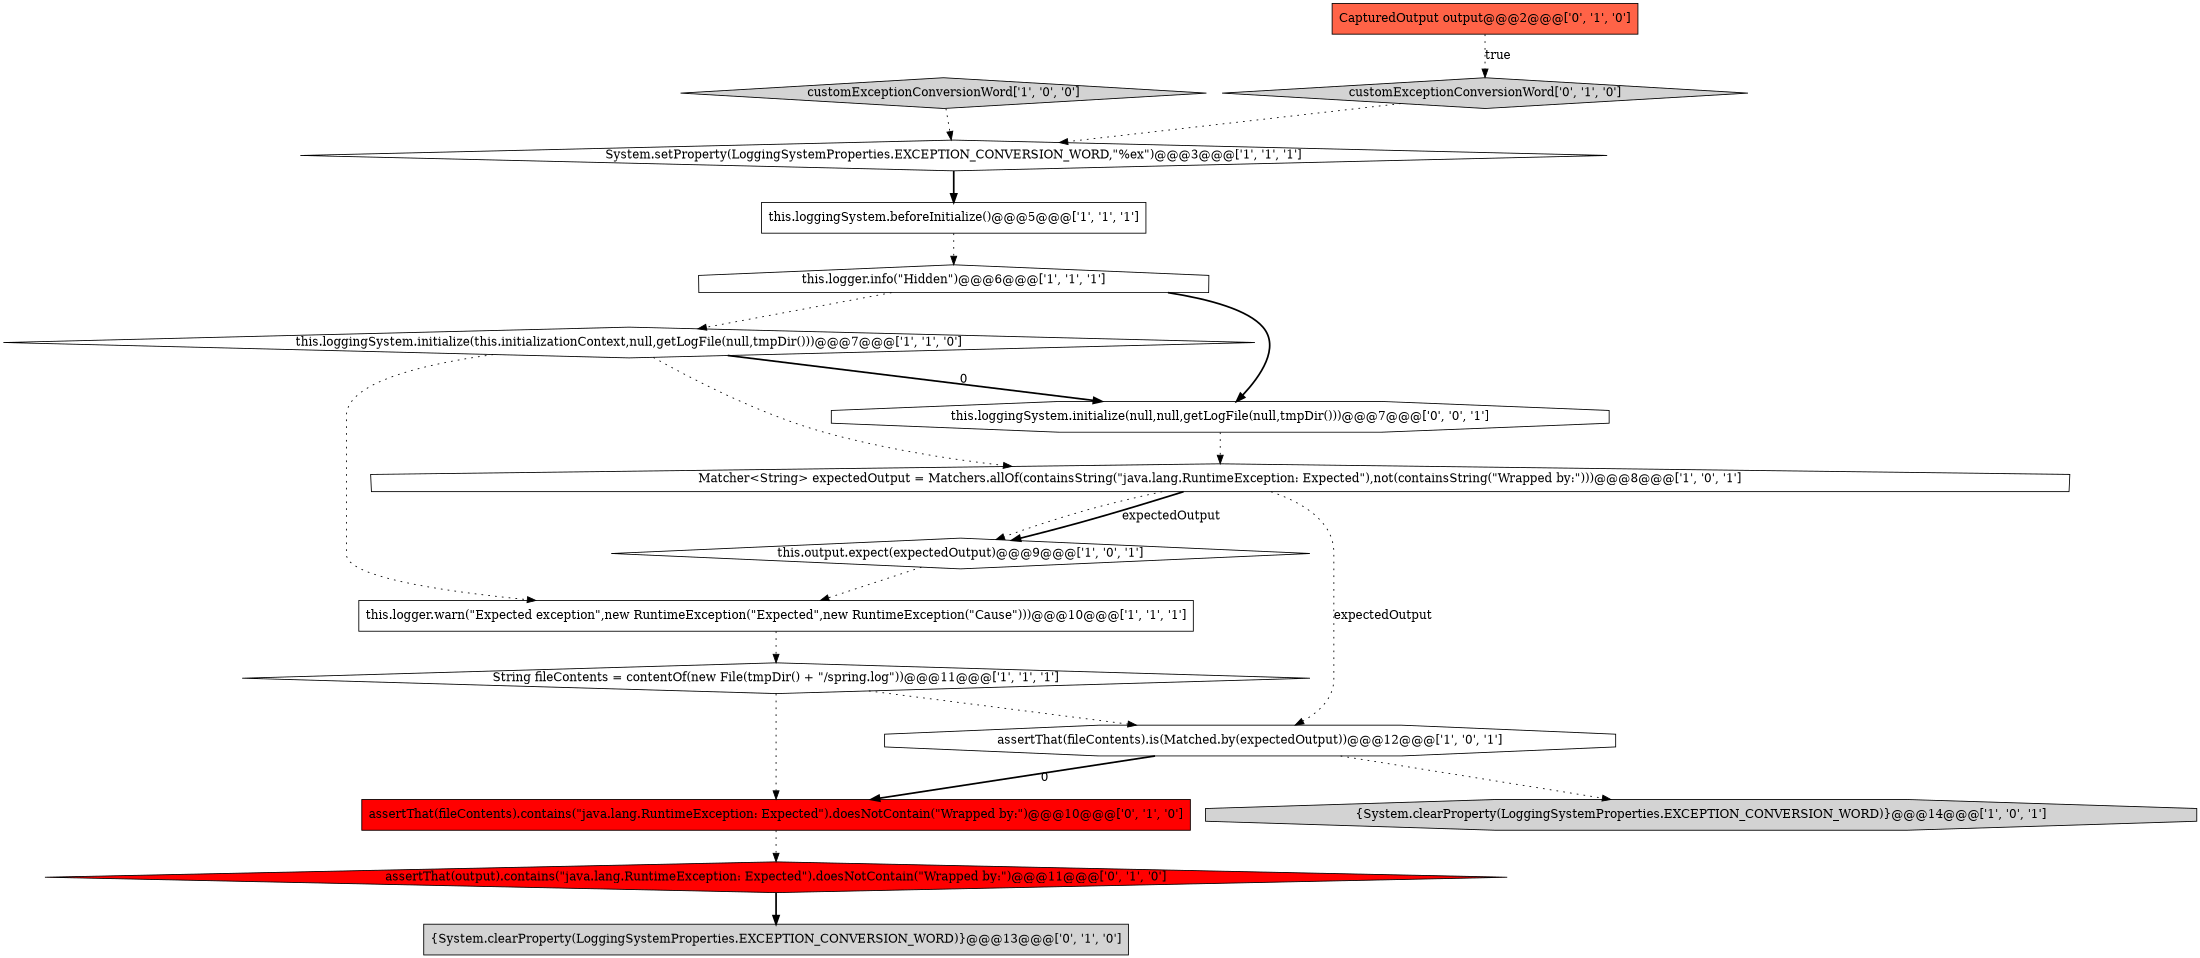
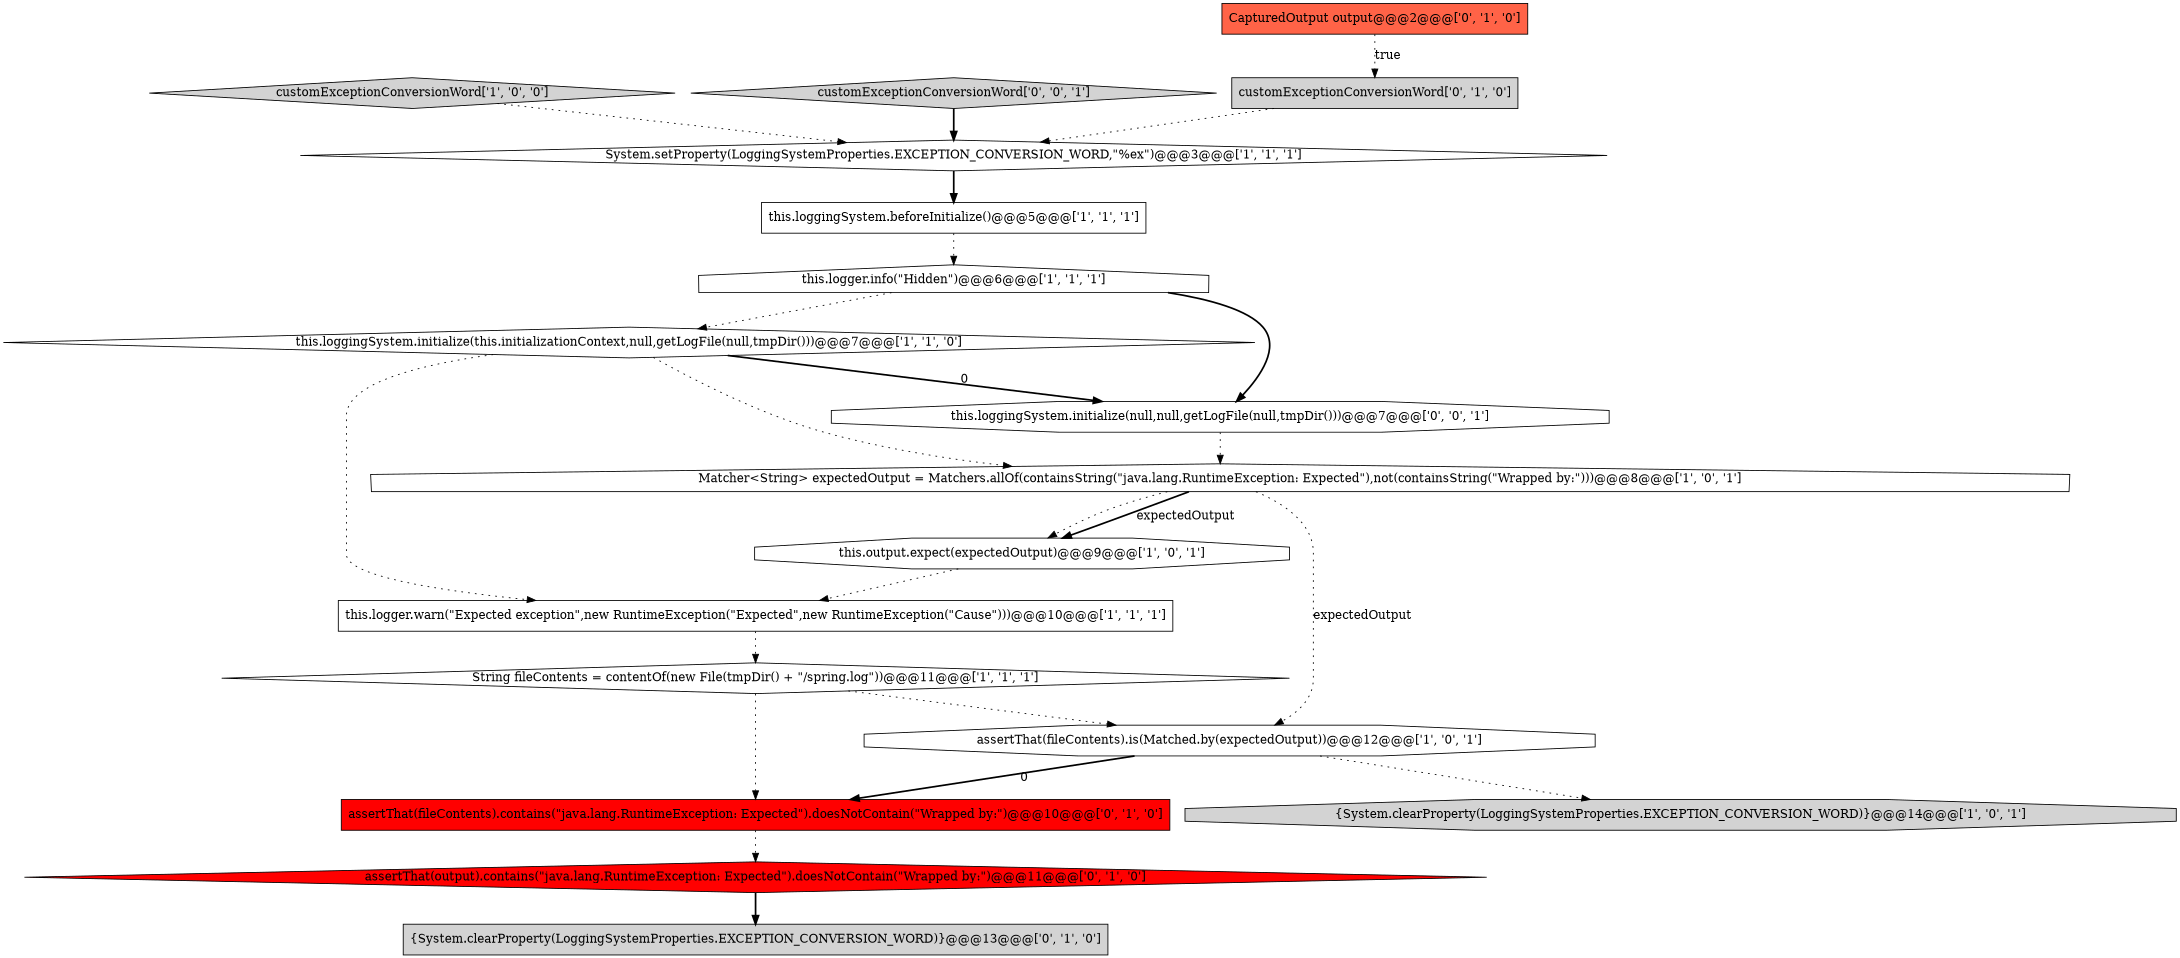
none -> (954, 93)
(1485, 93) -> (1375, 93)
(961, 554) -> (1022, 554)
